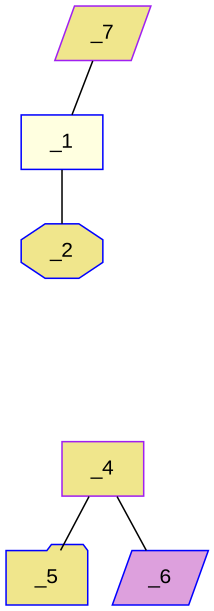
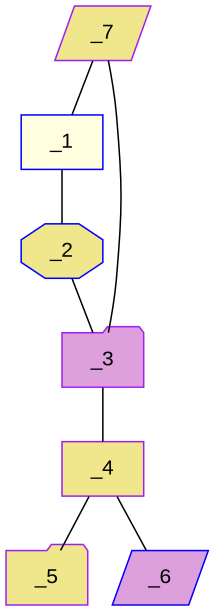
none -> (103, 360)
(47, 578) -> (47, 578)
